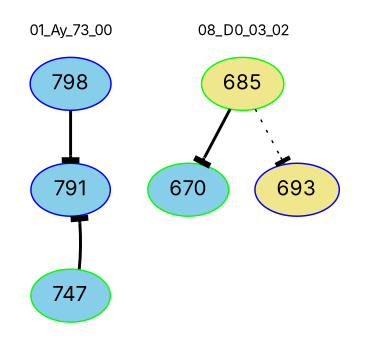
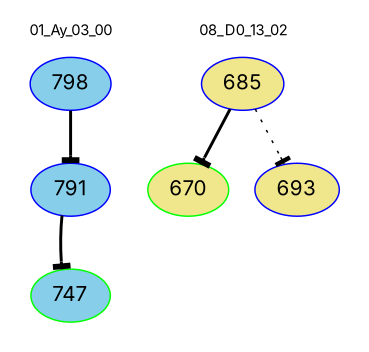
(71, 32) -> (71, 32)
(244, 32) -> (244, 32)
(243, 84) -> (243, 84)
(188, 190) -> (188, 190)
(81, 246) -> (61, 239)
